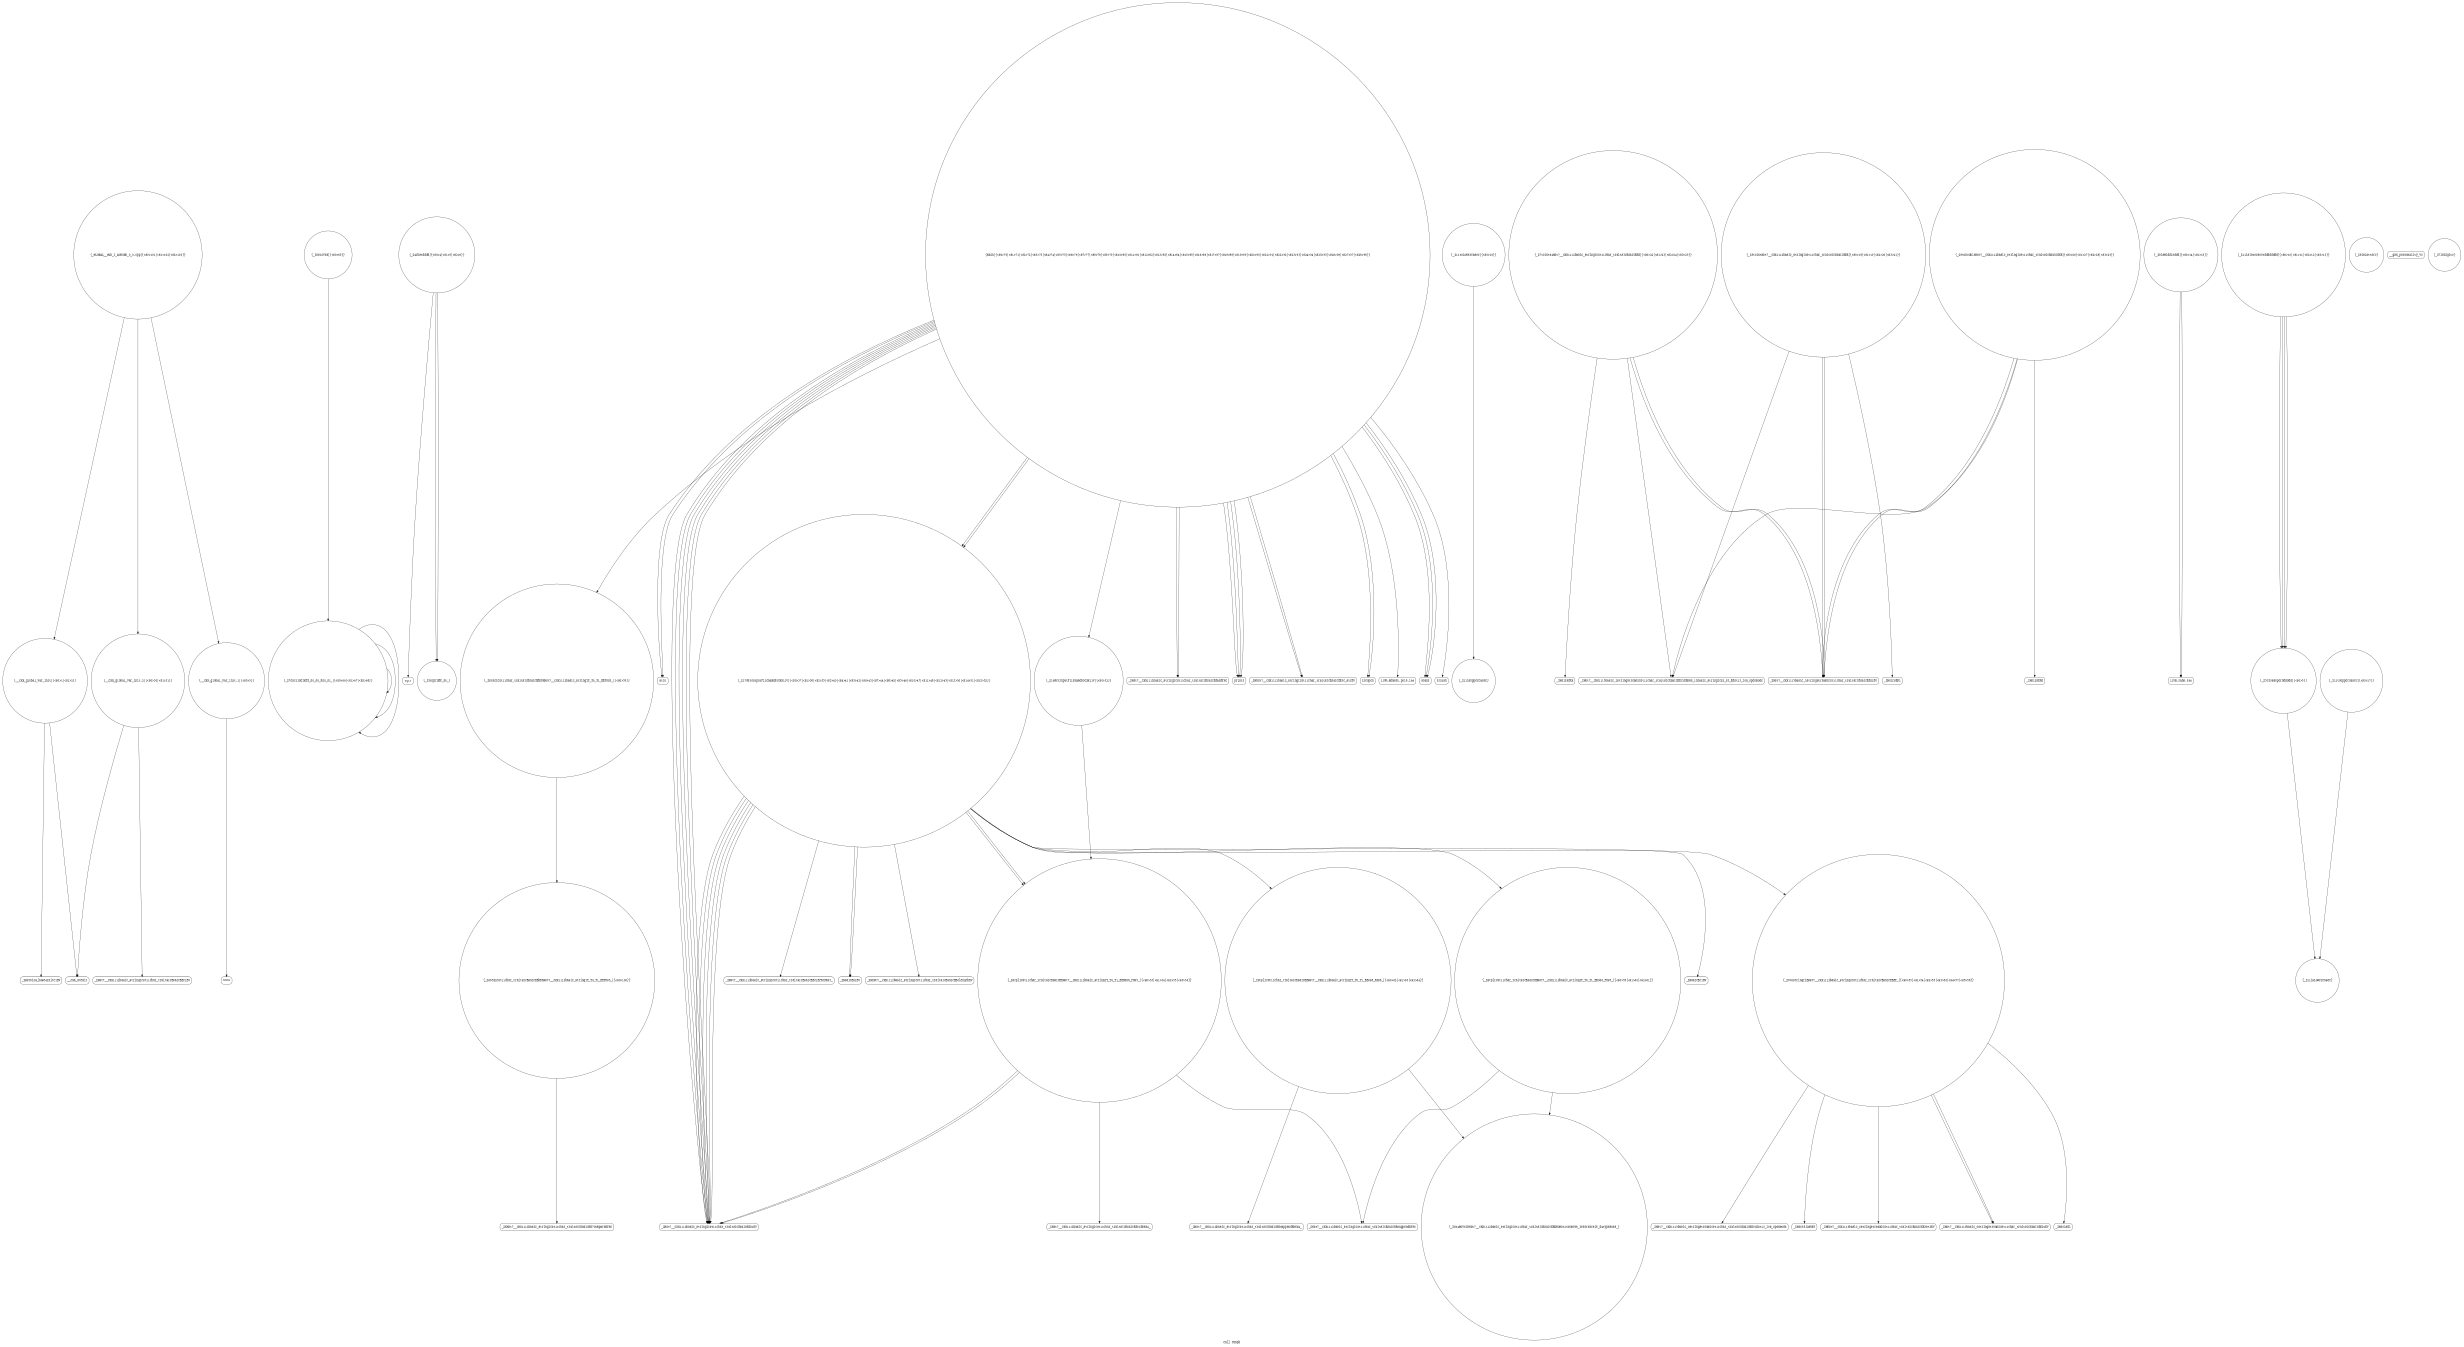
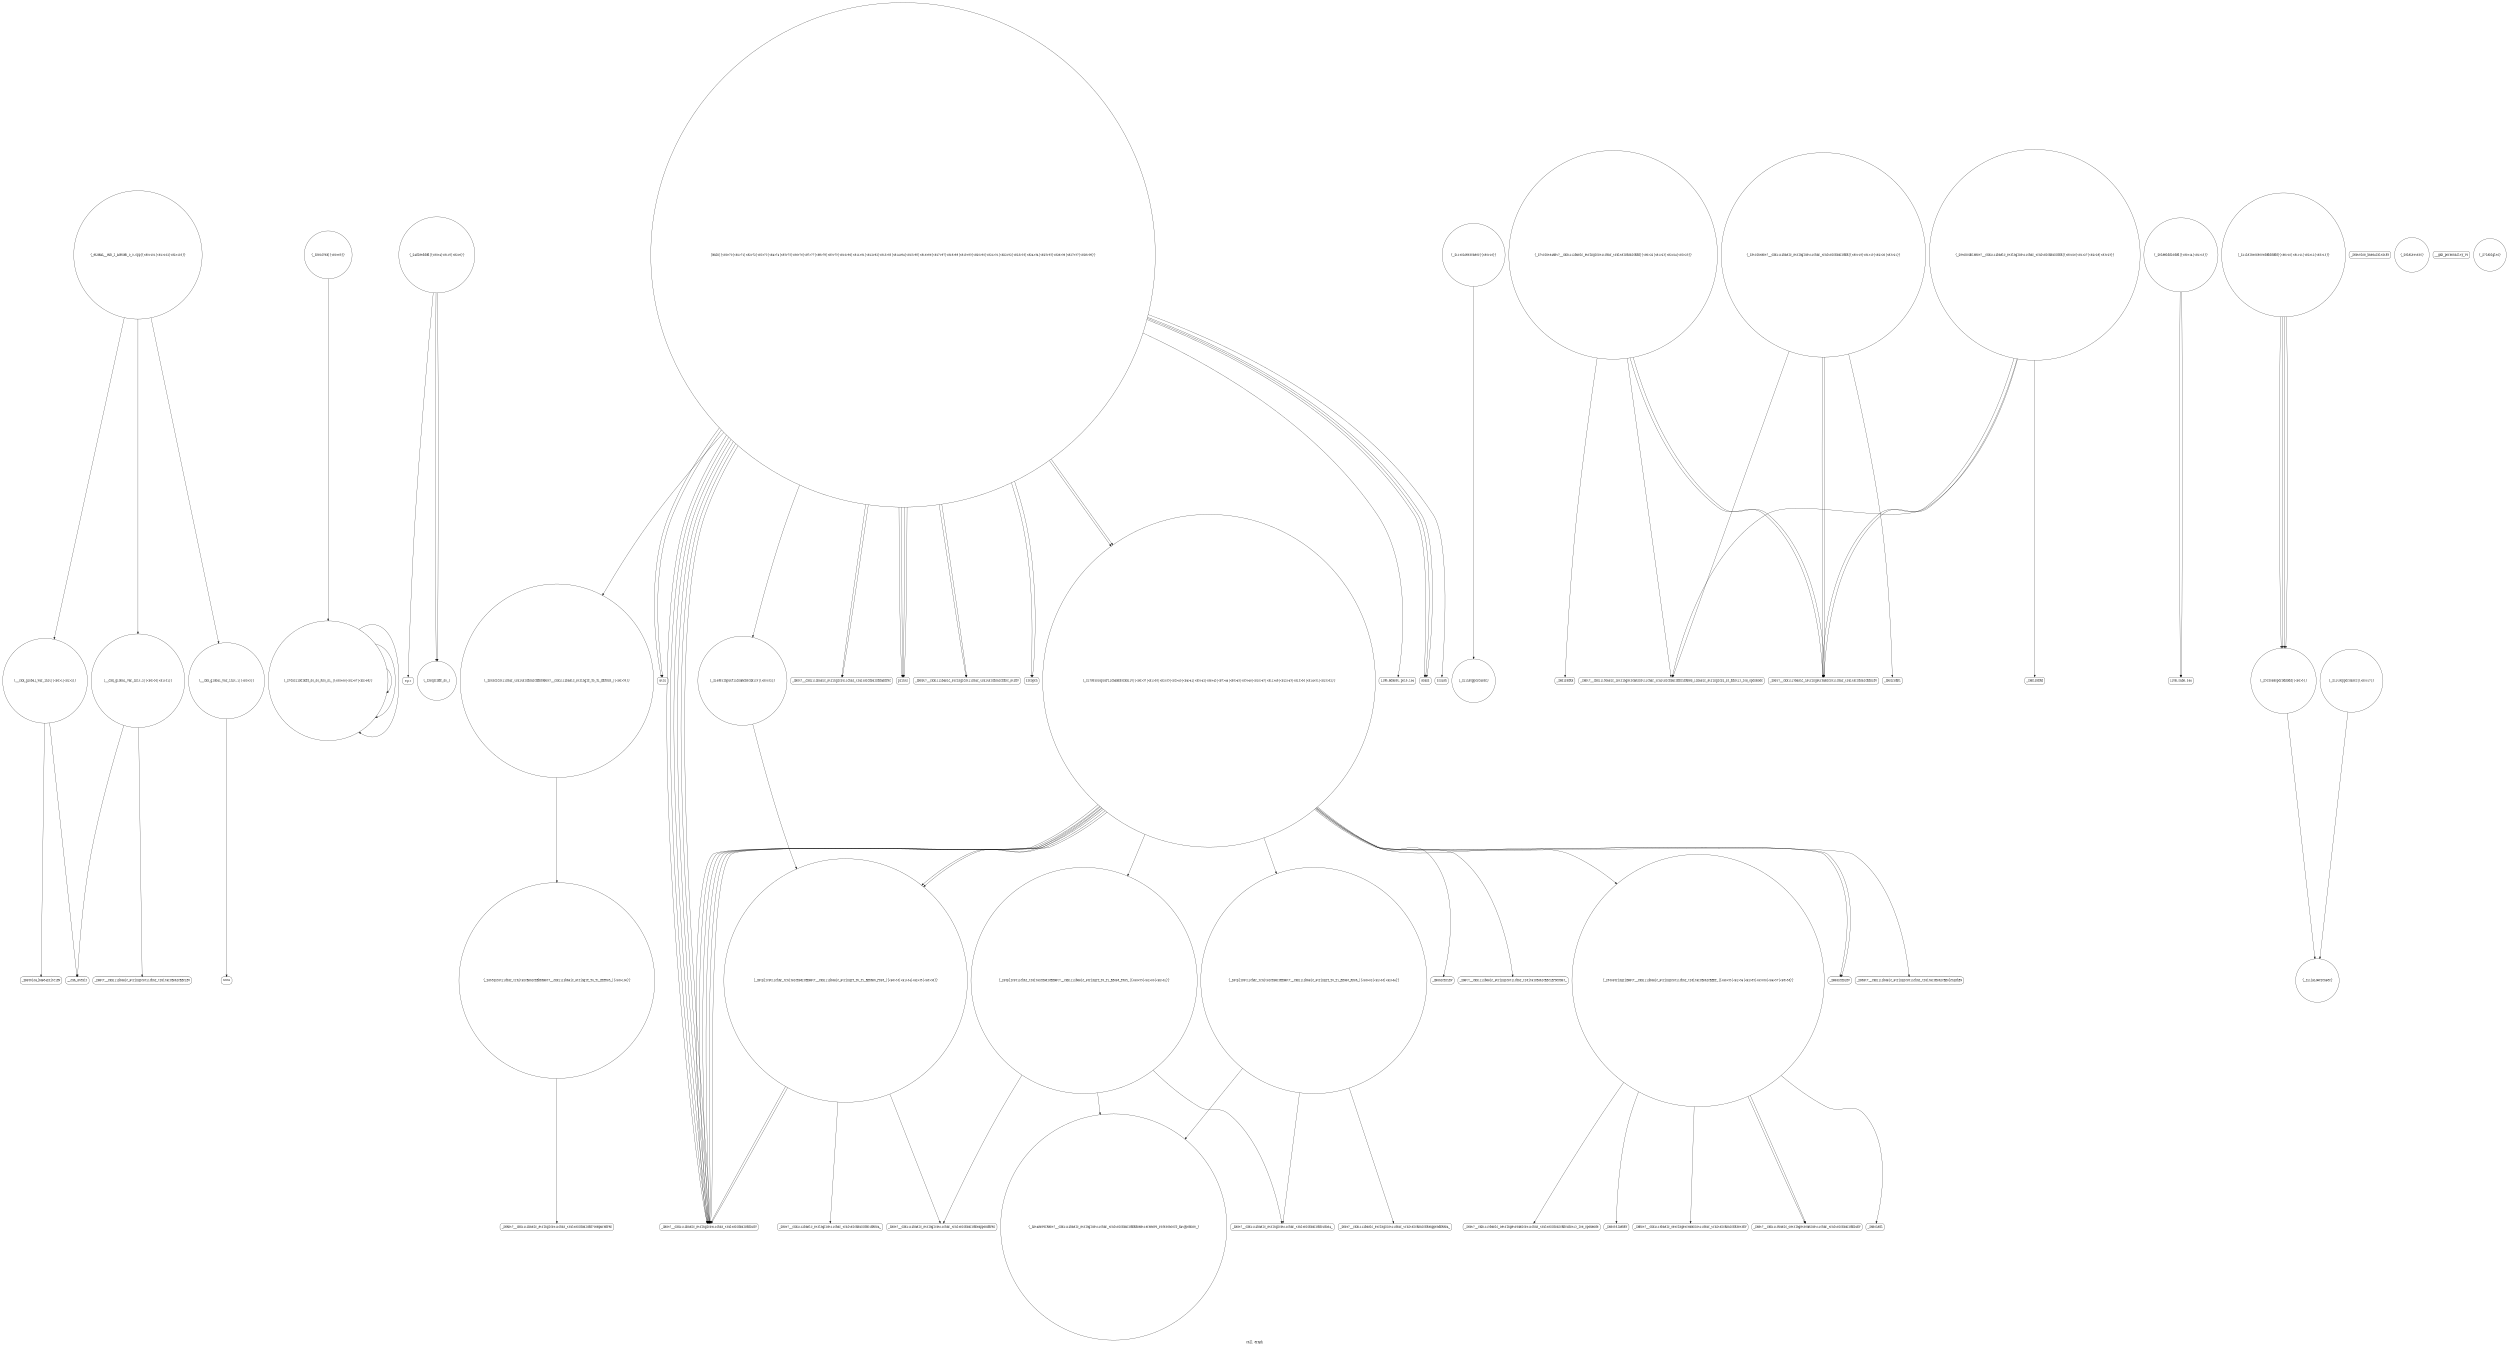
none -> (2370, 255)
none -> (1282, 1227)
